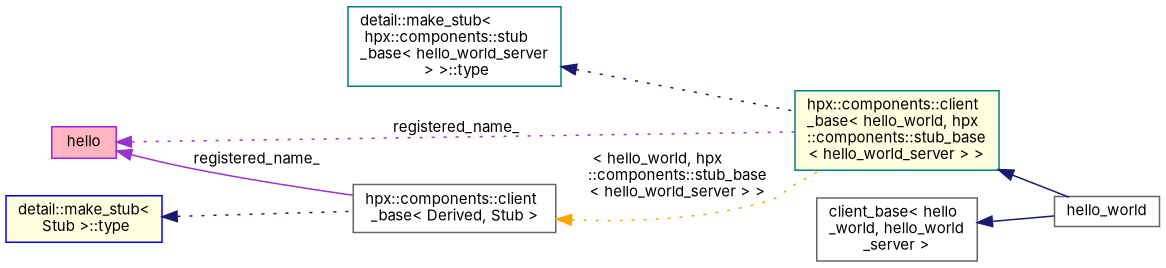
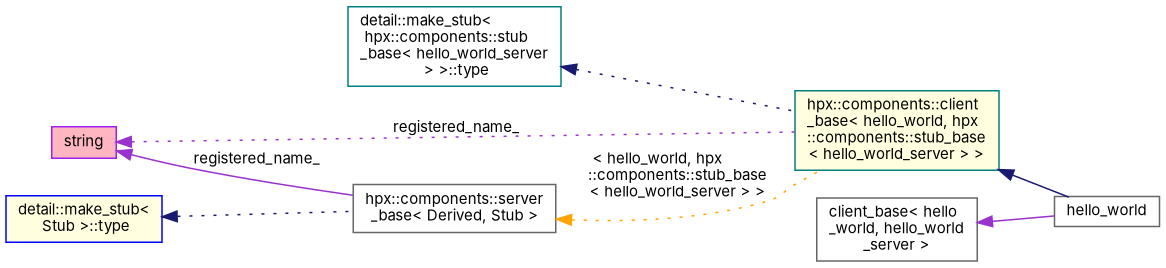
(84, 142) -> (84, 142)
(454, 208) -> (454, 208)
(1024, 219) -> (1024, 219)
